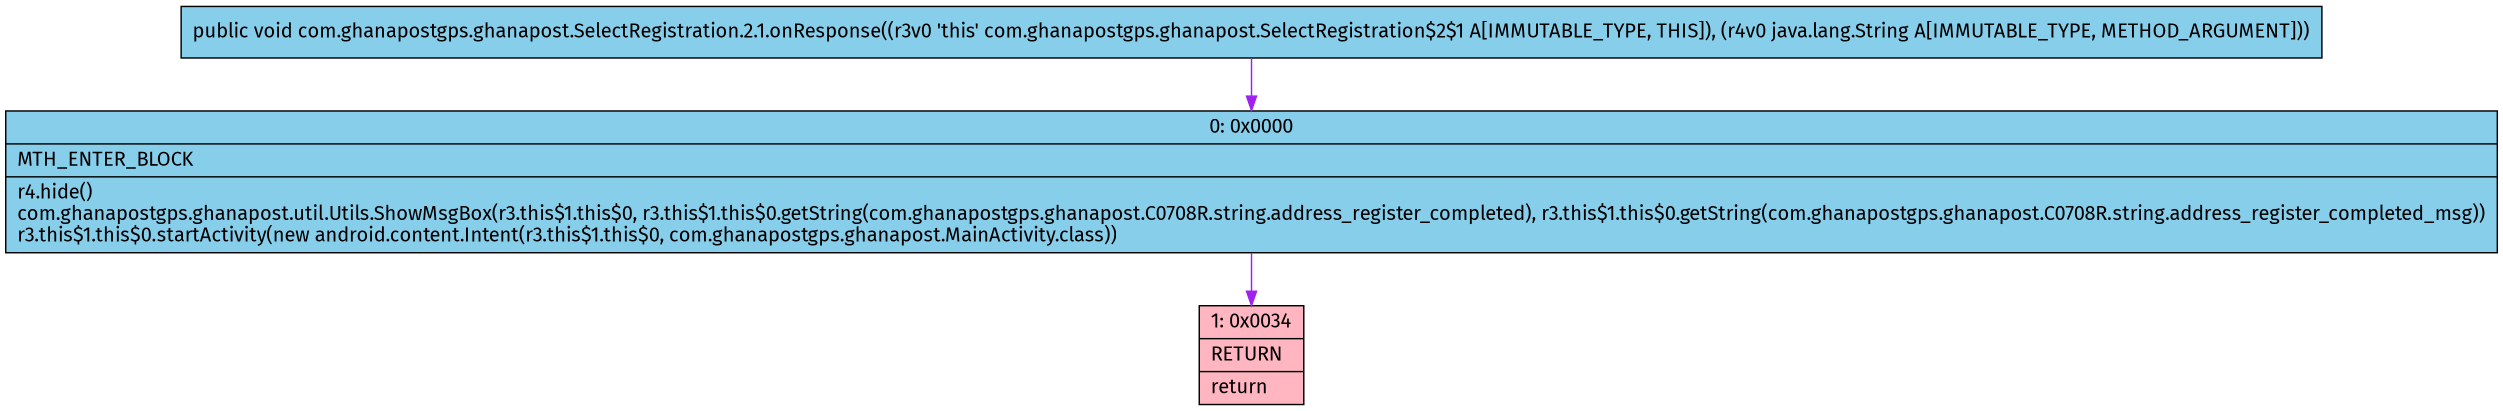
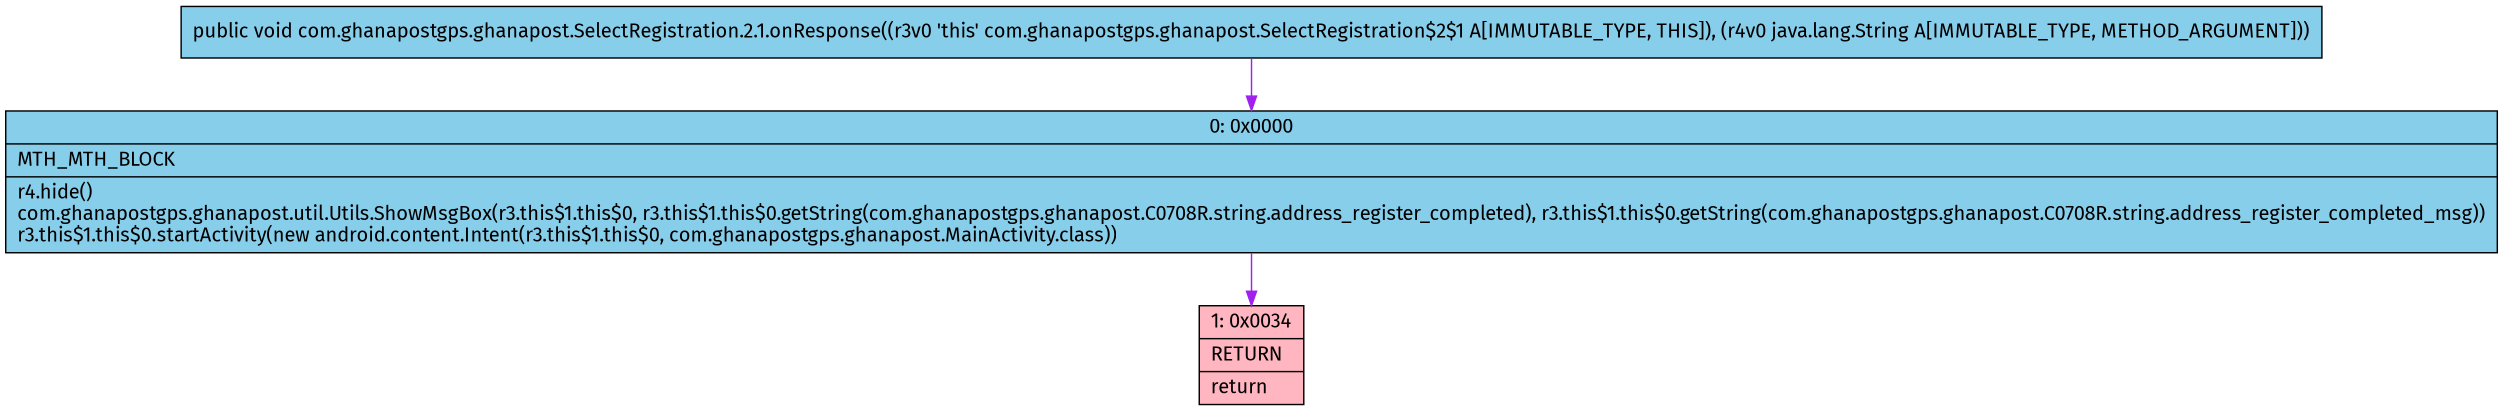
(106, 160) -> (97, 160)
